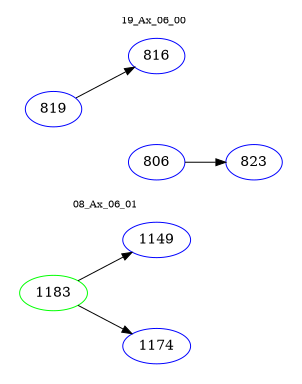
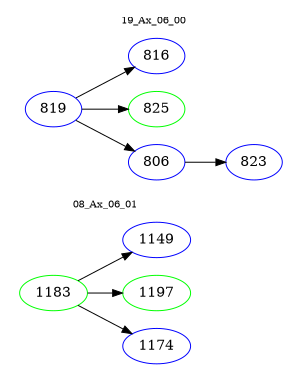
none -> (157, 109)
none -> (101, 133)
none -> (157, 293)
